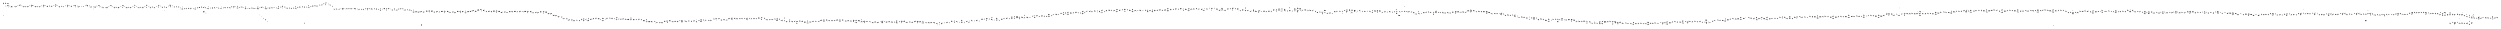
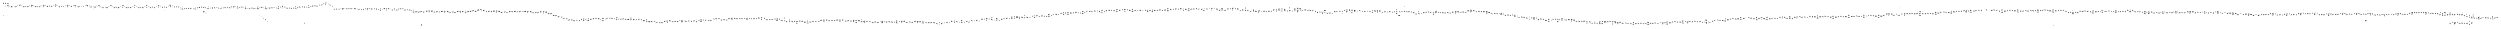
(1986, 12) -> none
